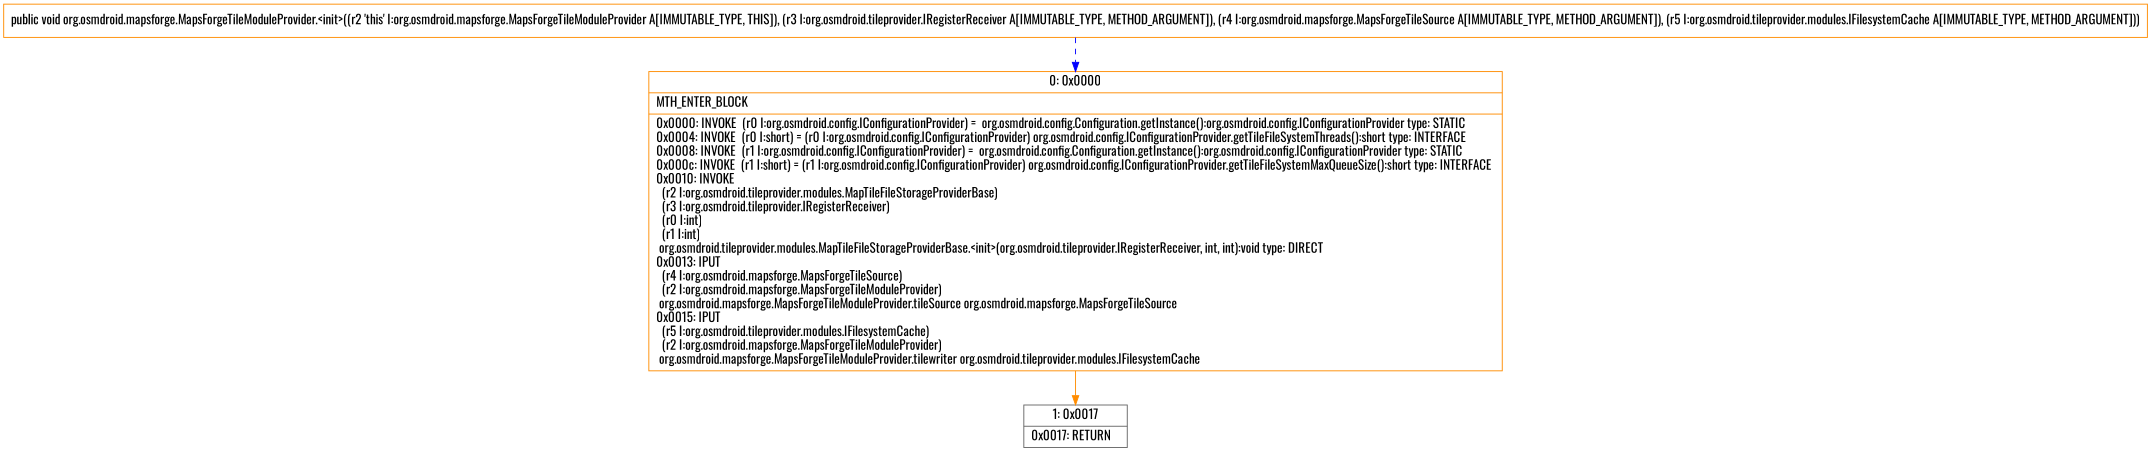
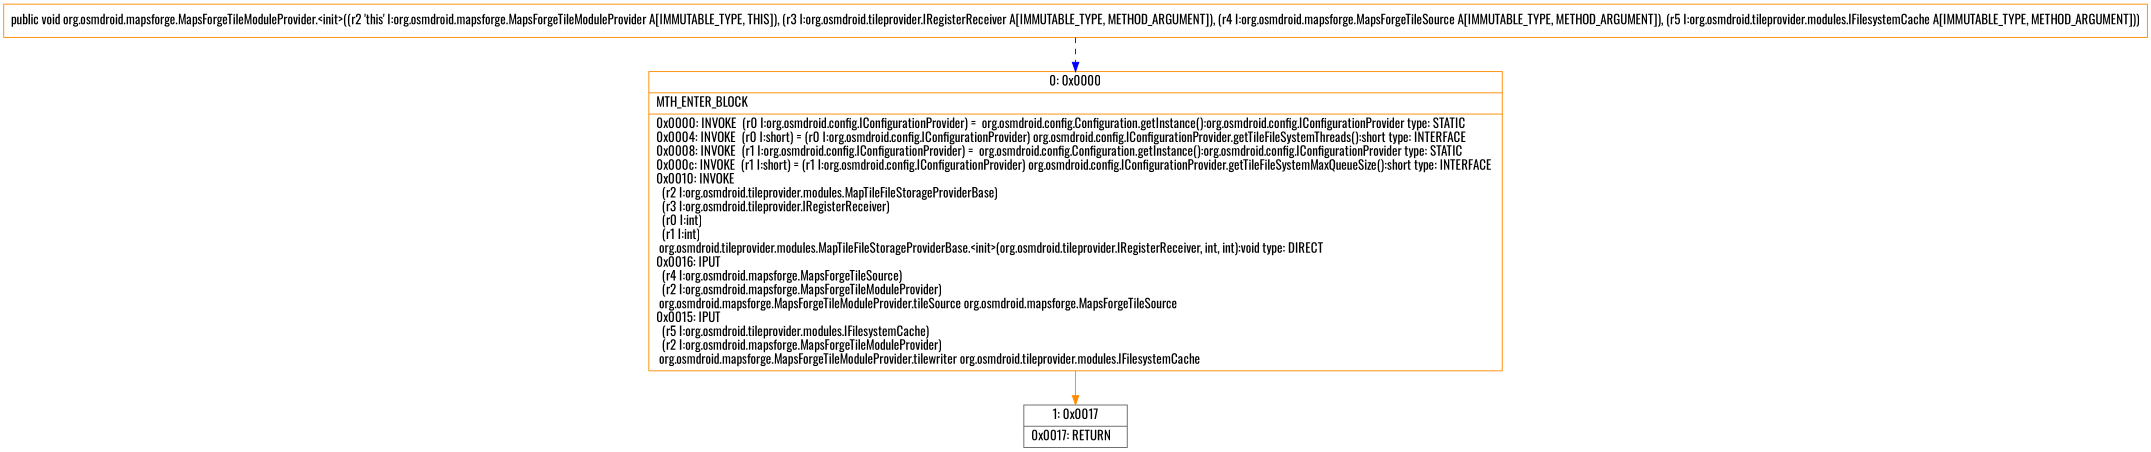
(691, 263) -> (691, 263)
